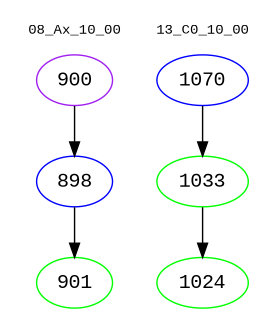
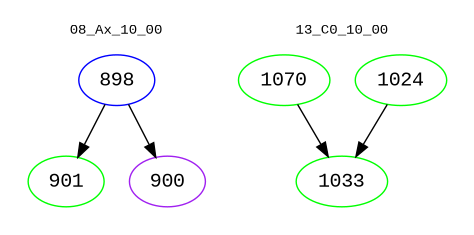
(203, 80) -> (284, 80)
(75, 124) -> (139, 125)
(203, 225) -> (375, 124)
